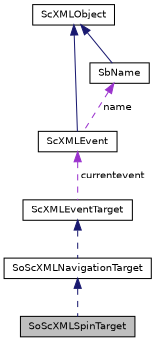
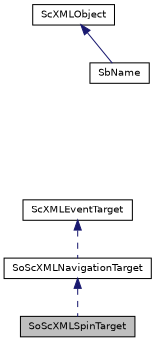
(78, 142) -> none
